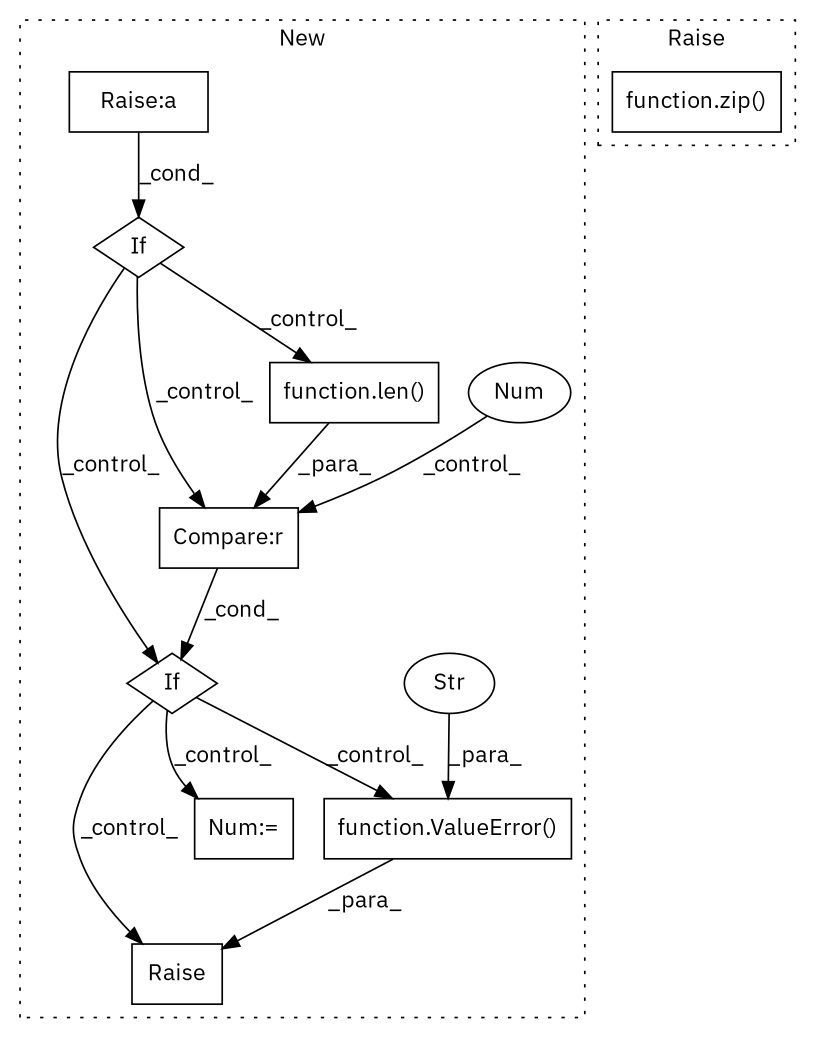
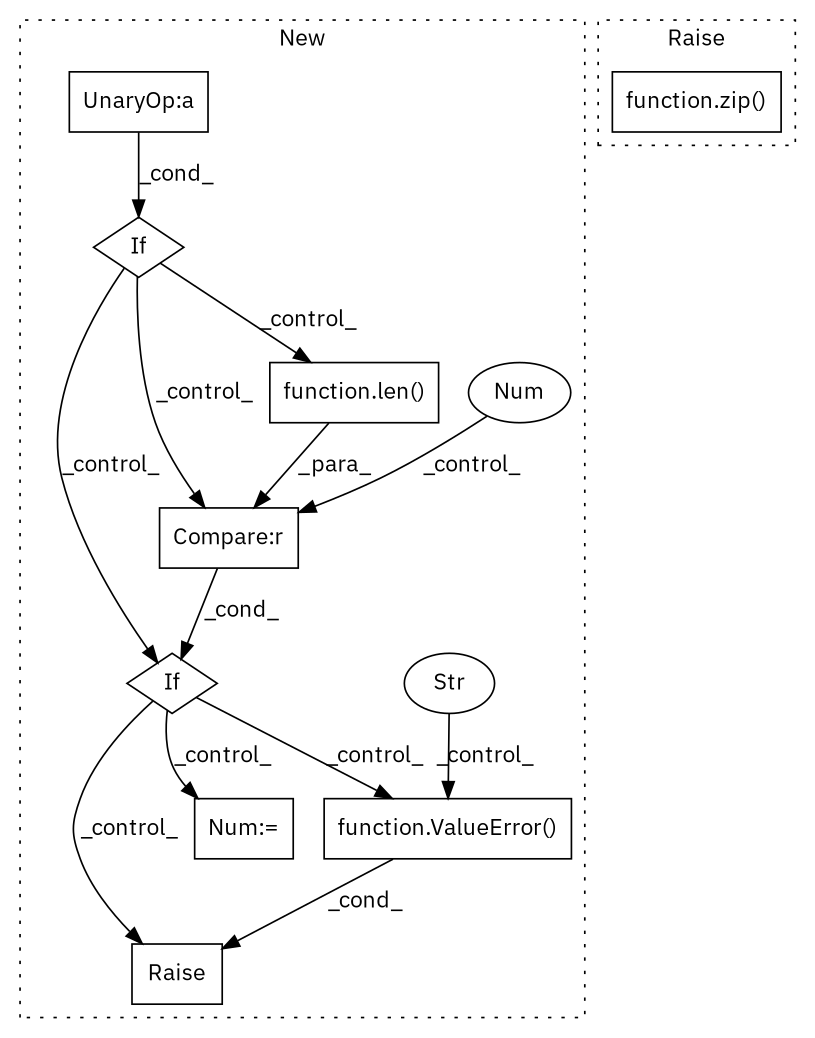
(139, 102) -> (139, 102)
(486, 756) -> (486, 756)
(366, 901) -> (366, 901)
